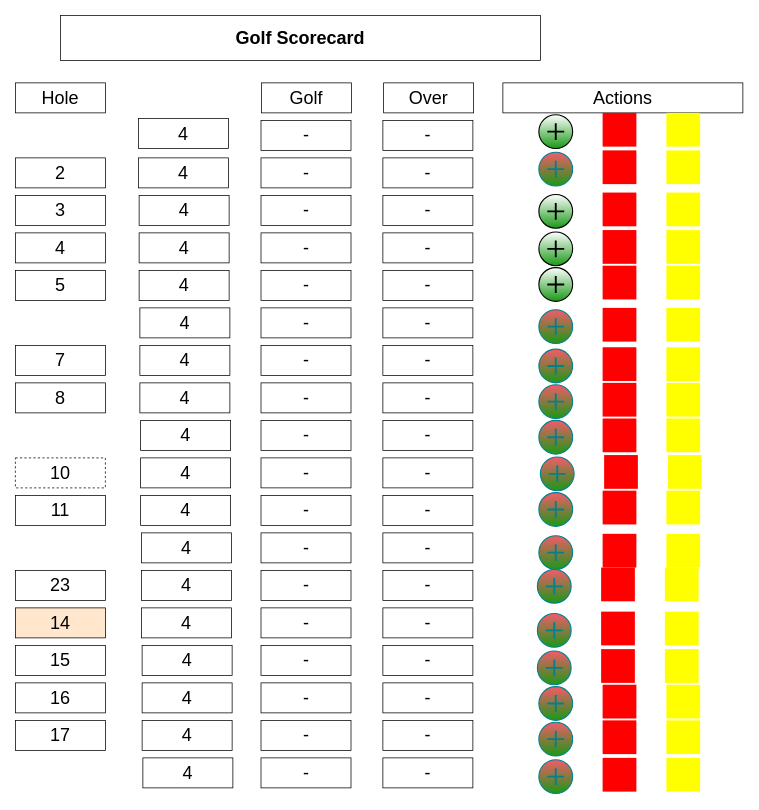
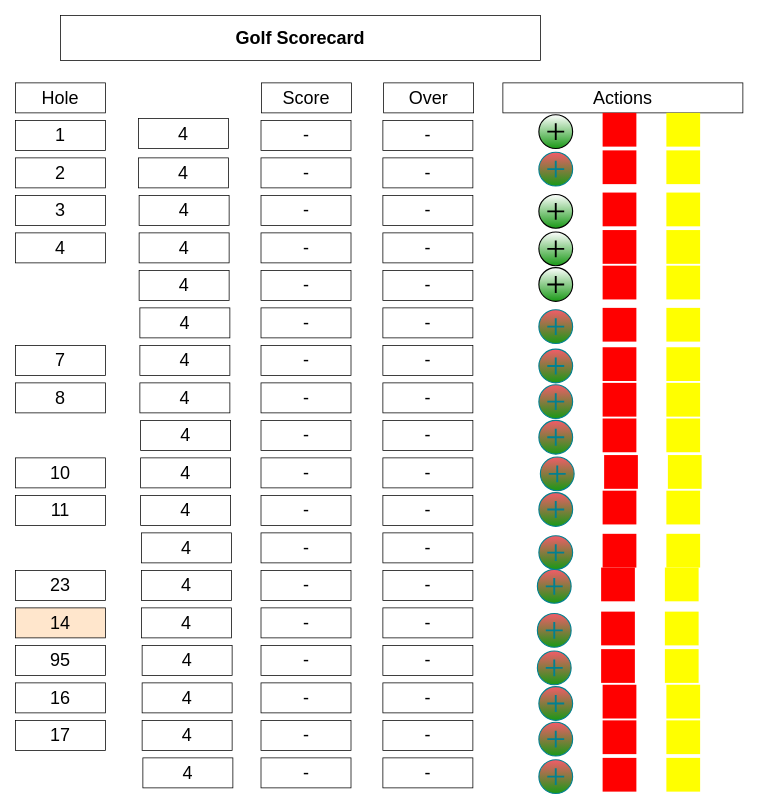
(306, 98) -> (306, 98)
none -> (60, 135)
(60, 285) -> none
(60, 473) -> (60, 473)
(60, 660) -> (60, 660)
